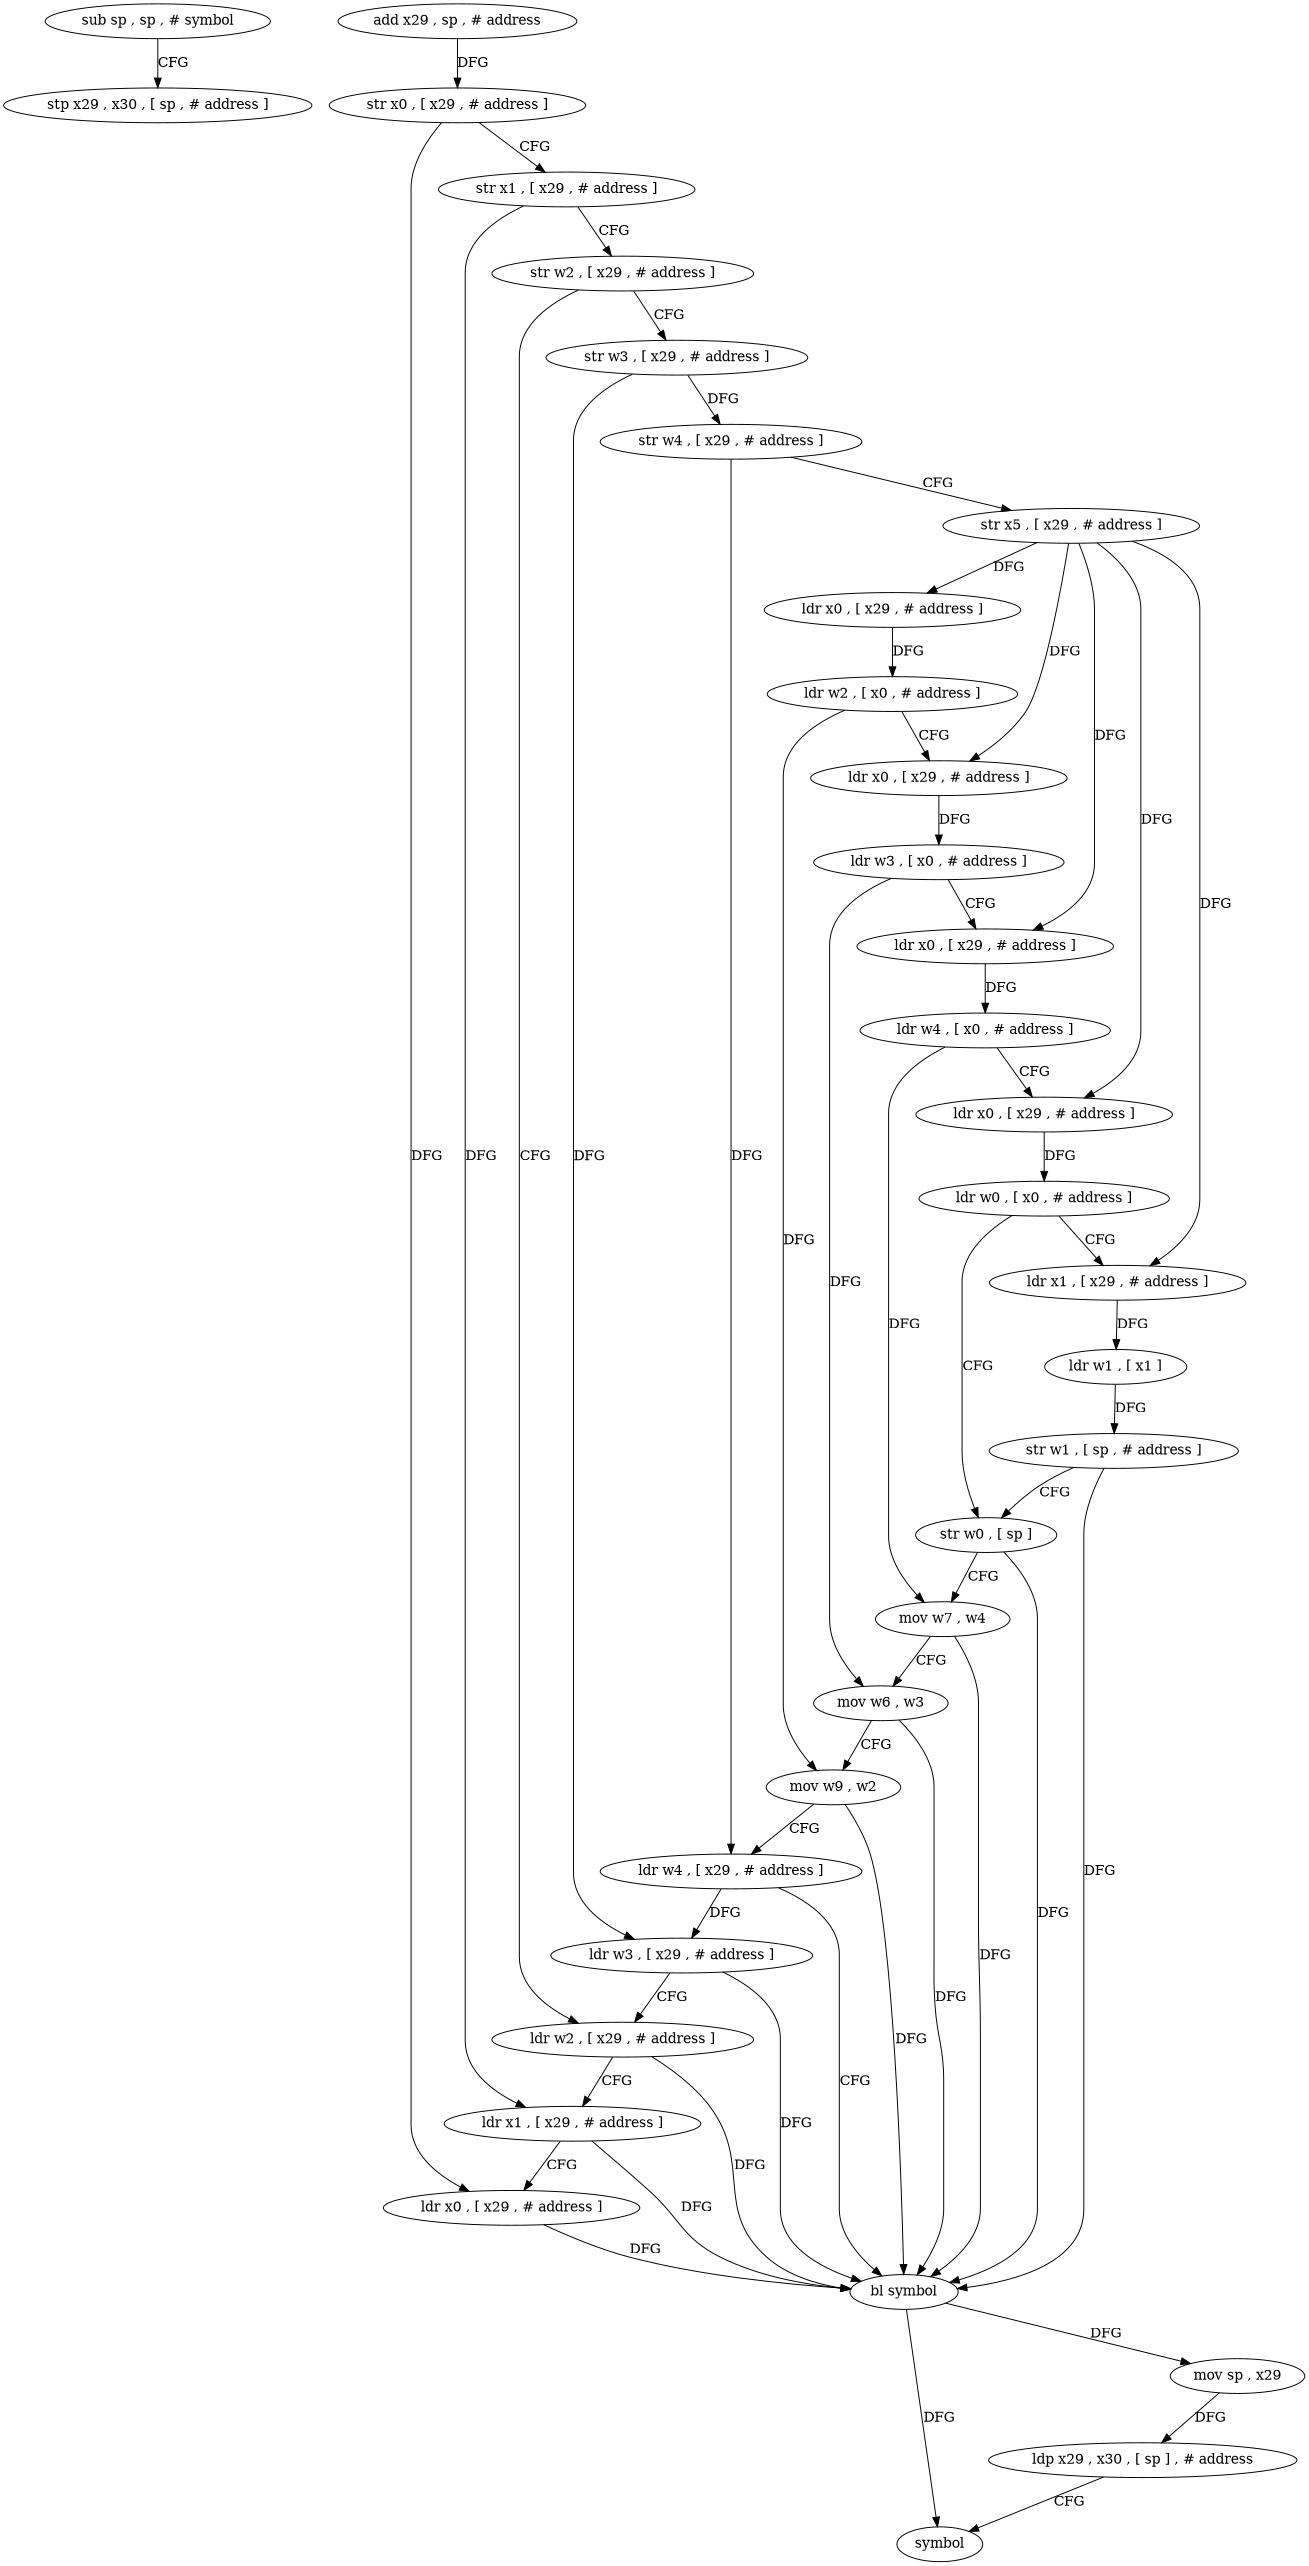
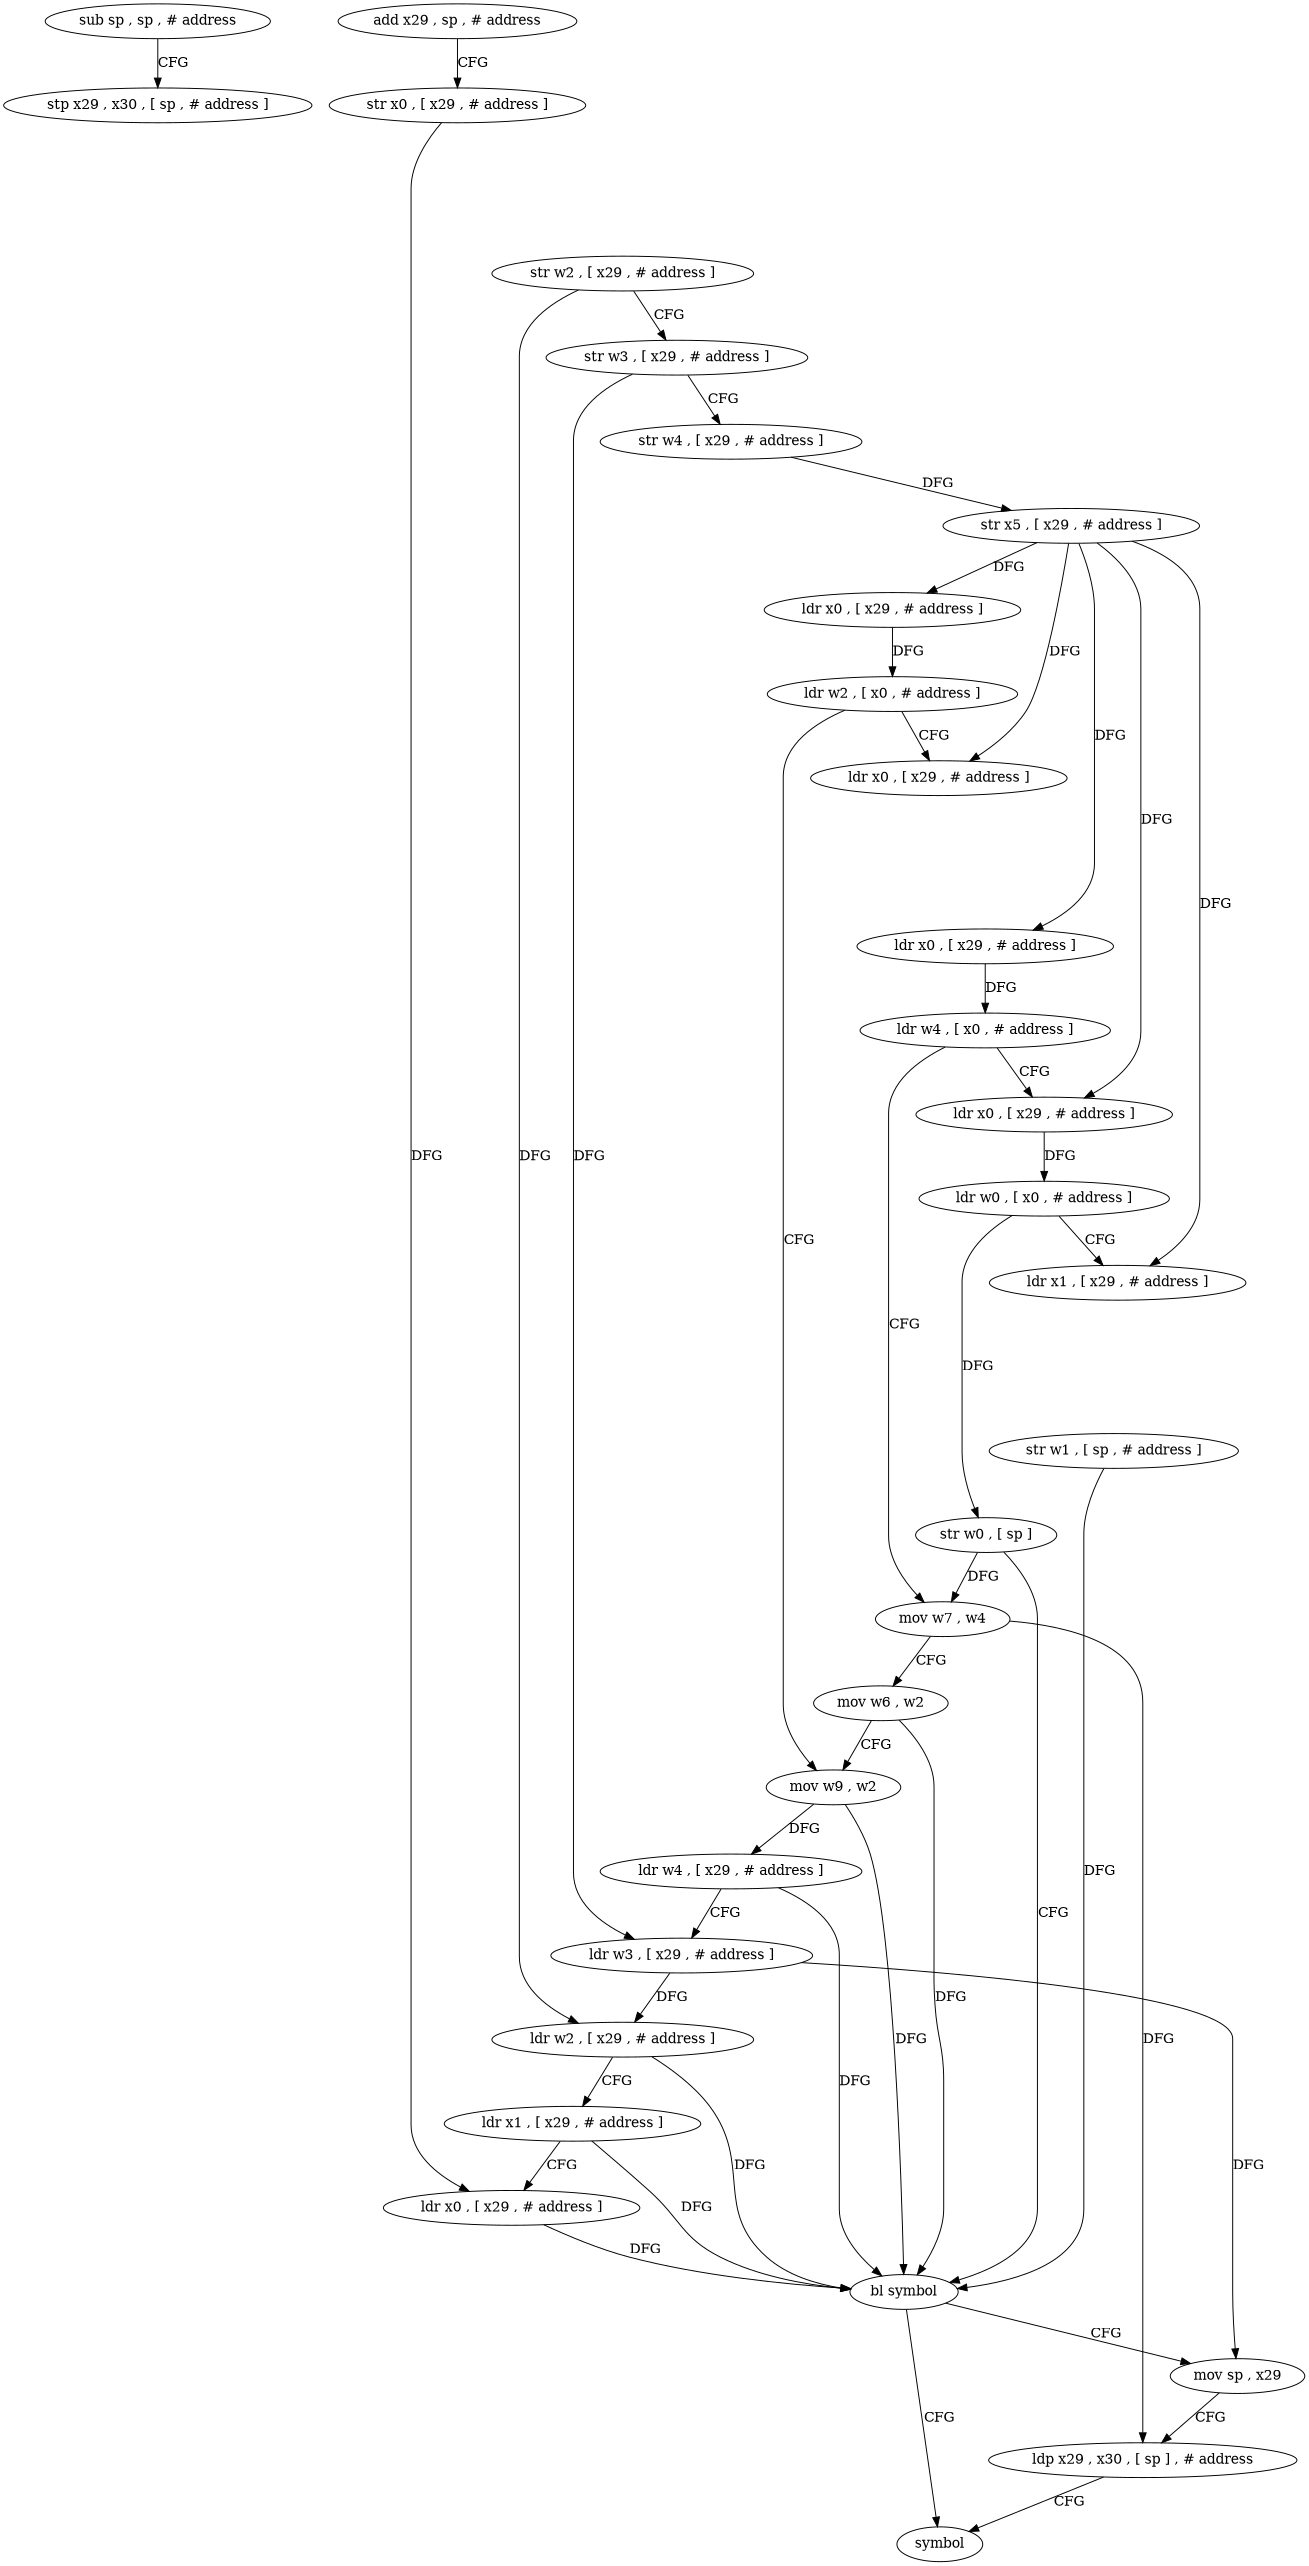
(158, 21) -> (158, 21)
(473, 63) -> (473, 63)
(567, 189) -> none
(723, 400) -> (723, 400)
(938, 484) -> (938, 484)
(939, 862) -> none
(731, 1152) -> none
(535, 1157) -> (535, 1157)
(799, 1241) -> (799, 1241)
(905, 1325) -> (905, 1325)
(978, 1367) -> (978, 1367)
(1116, 1367) -> none
(1039, 1486) -> none
(983, 1577) -> (983, 1577)
(881, 1703) -> (881, 1703)
(804, 1829) -> (804, 1829)
(725, 1914) -> (725, 1914)
(1053, 1914) -> (1053, 1914)
(979, 1959) -> (1143, 1982)
(672, 1998) -> (672, 1998)
(855, 2082) -> (855, 2082)
(780, 2131) -> (1176, 2007)
(1106, 2334) -> (1106, 2334)
(939, 2418) -> (939, 2418)
(1210, 2418) -> (1210, 2418)
